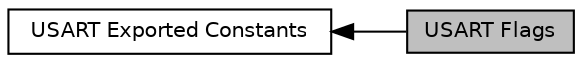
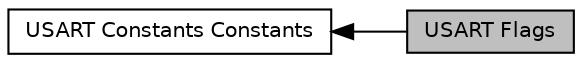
(170, 32) -> (170, 32)
